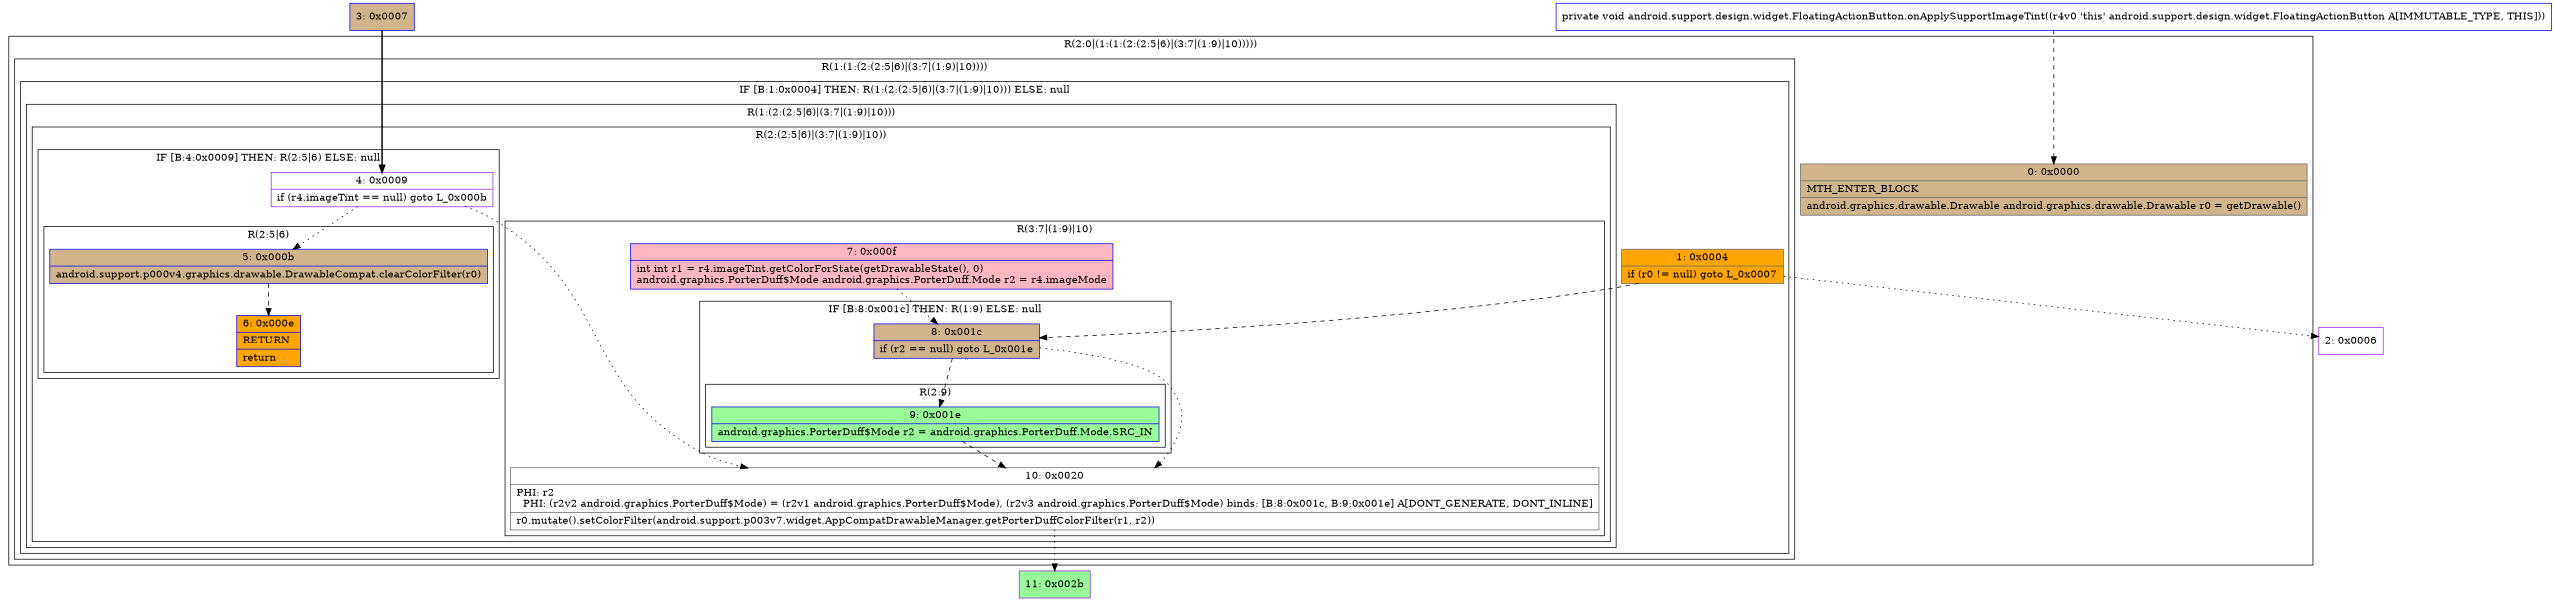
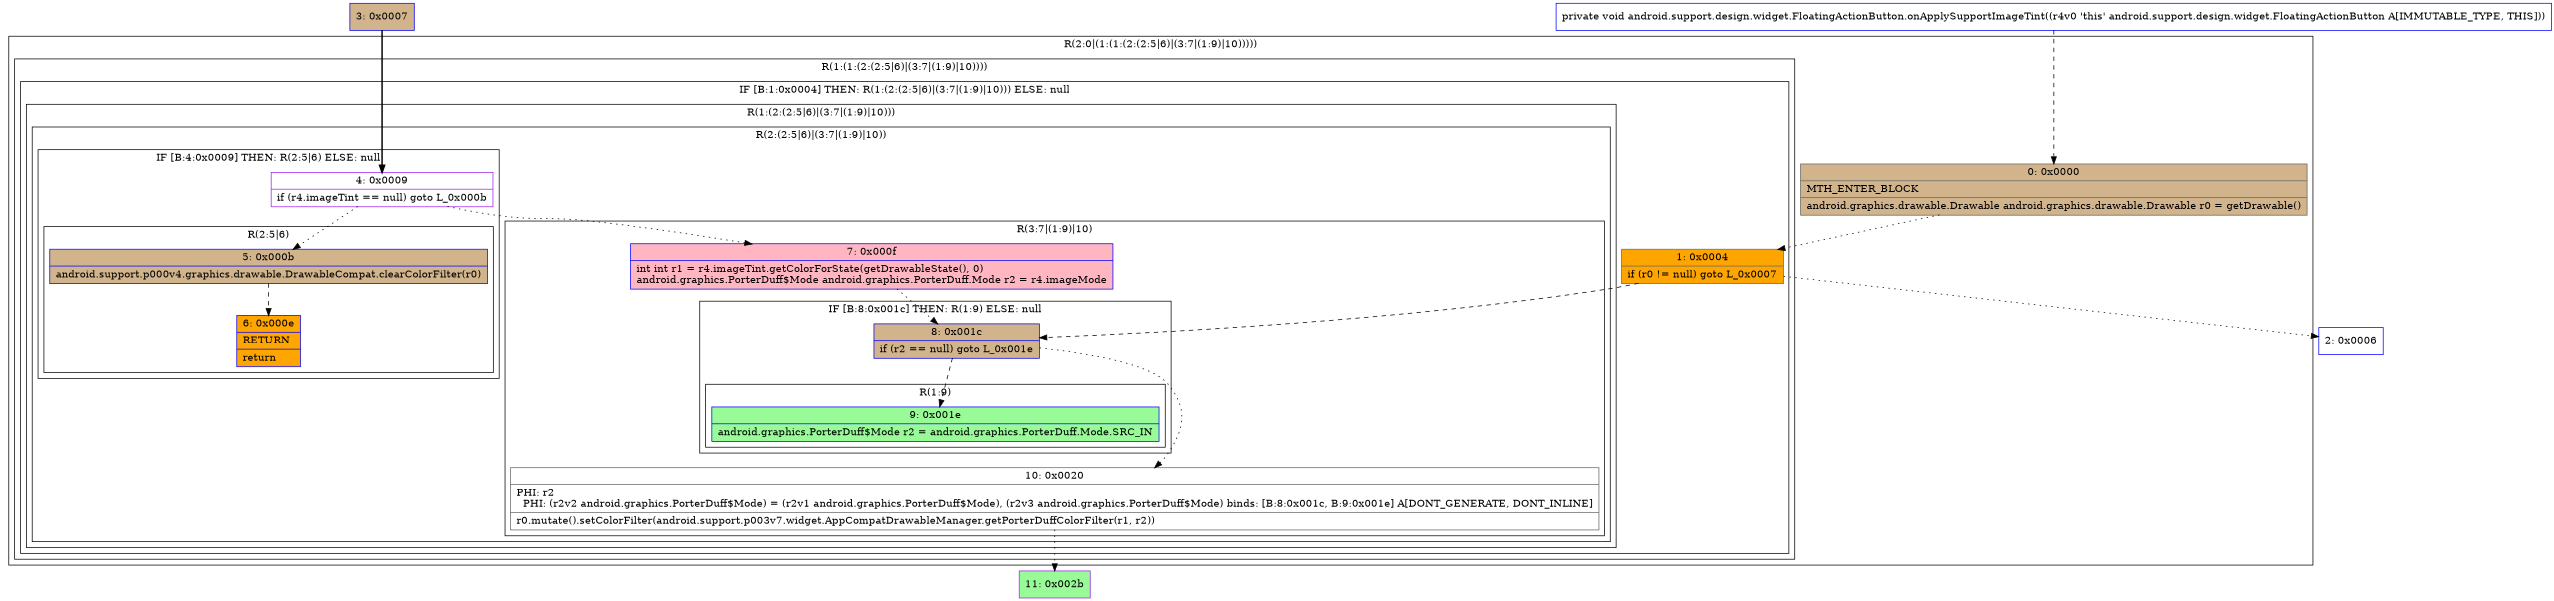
none -> (1862, 231)
(2351, 341) -> (2351, 341)
(599, 342) -> (634, 226)
(935, 393) -> (935, 393)
(989, 458) -> none
